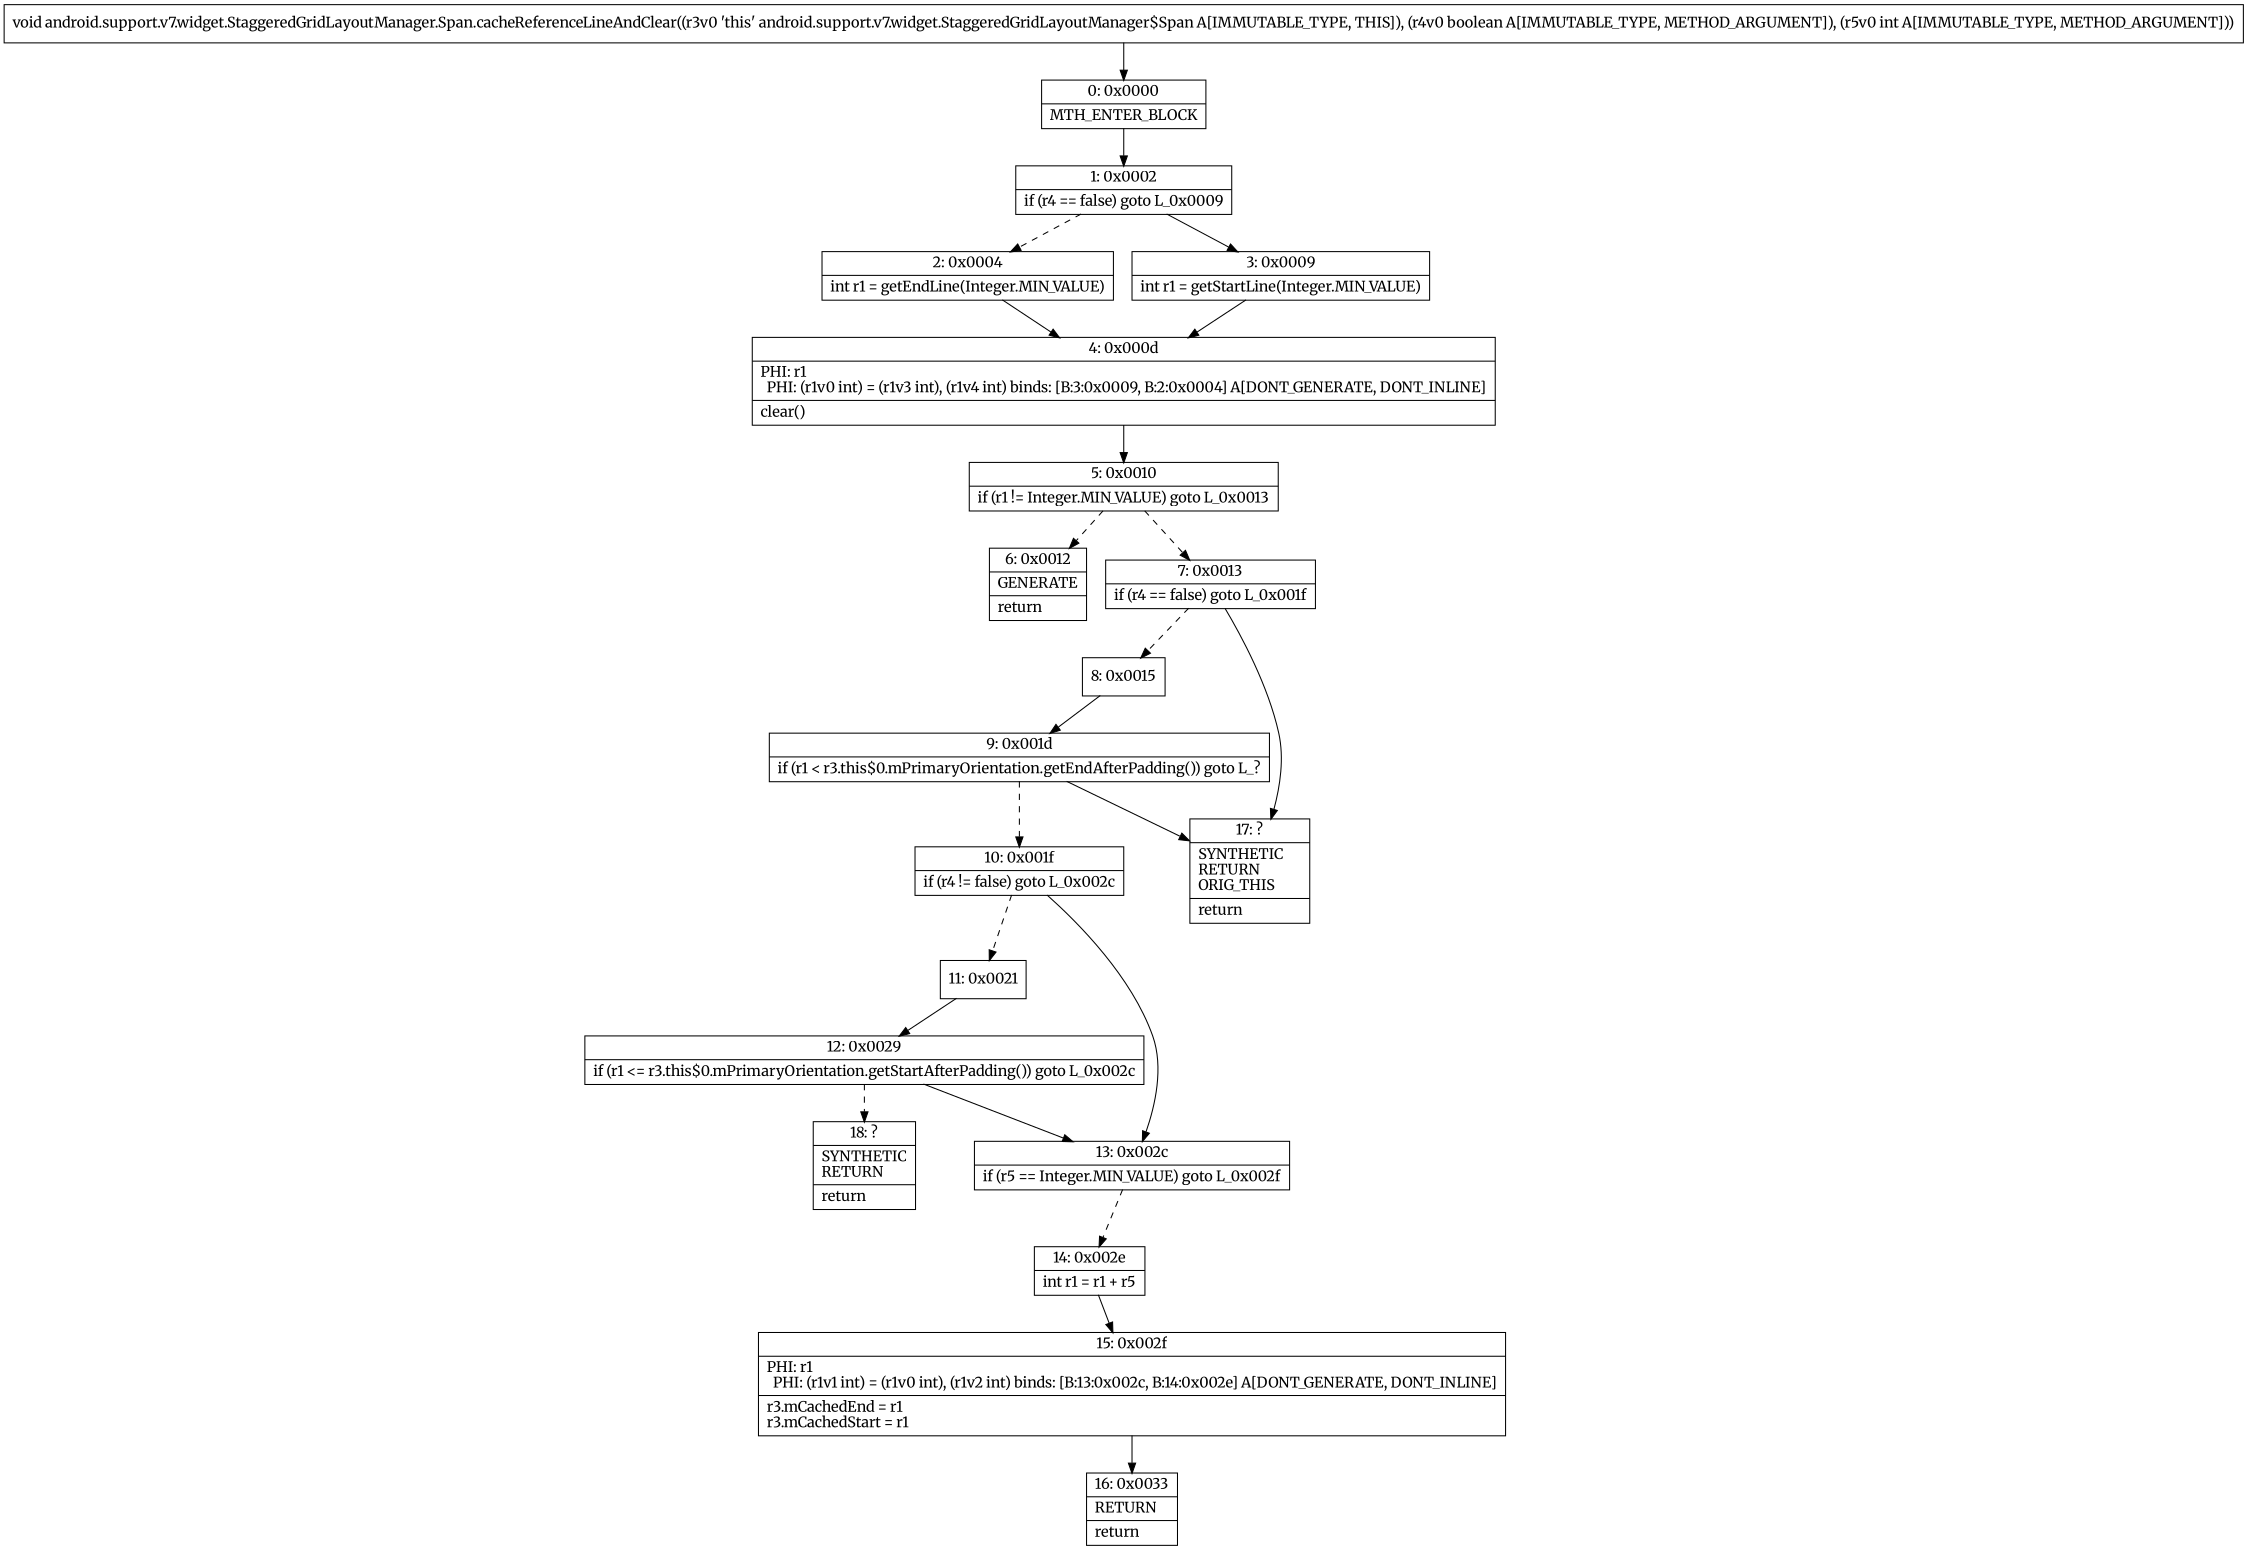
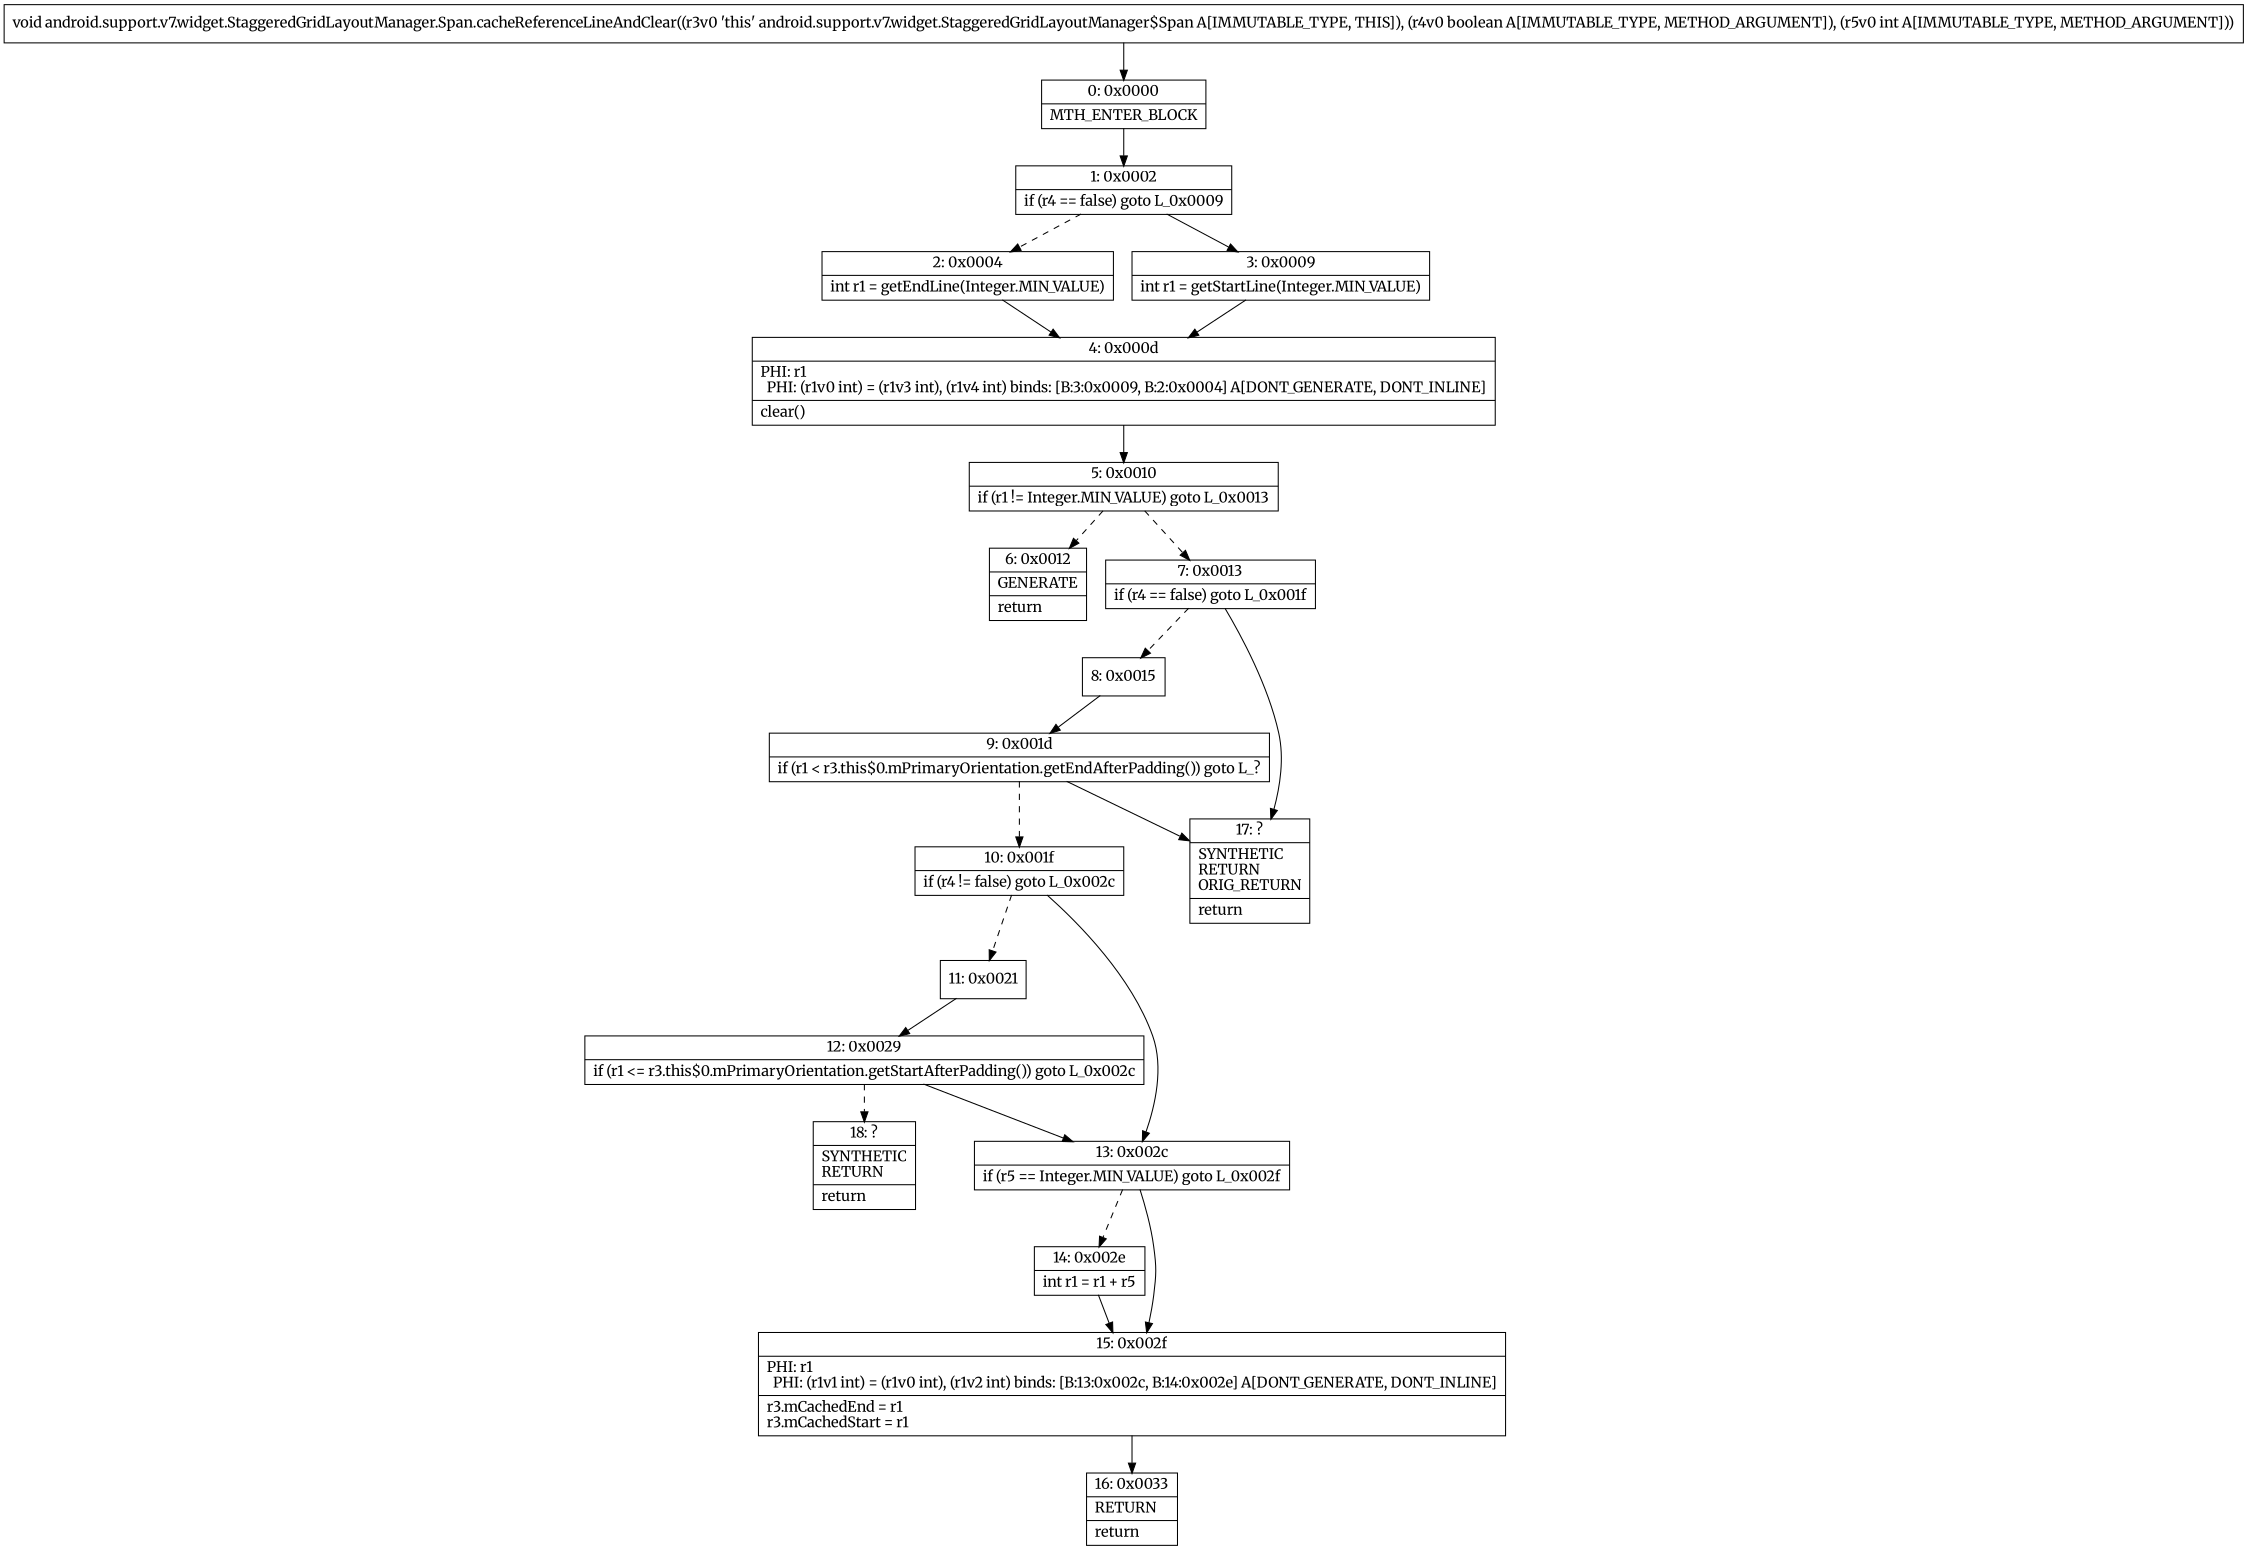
(1237, 886) -> (1250, 886)
none -> (1155, 1255)
